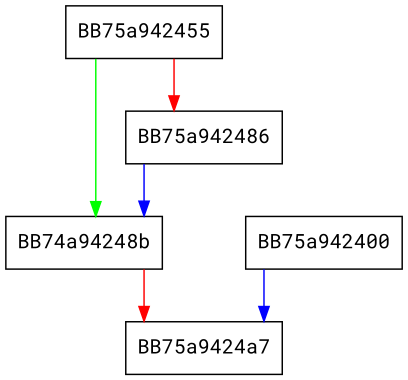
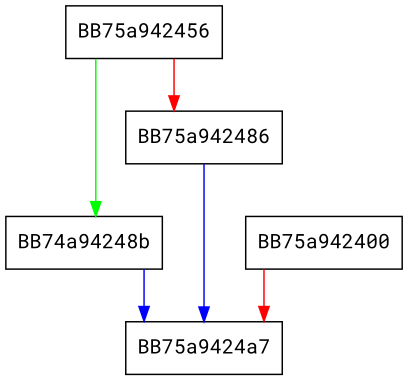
(144, 32) -> (144, 32)
(144, 183) -> (204, 236)
(144, 288) -> (144, 288)
(264, 288) -> (264, 288)
